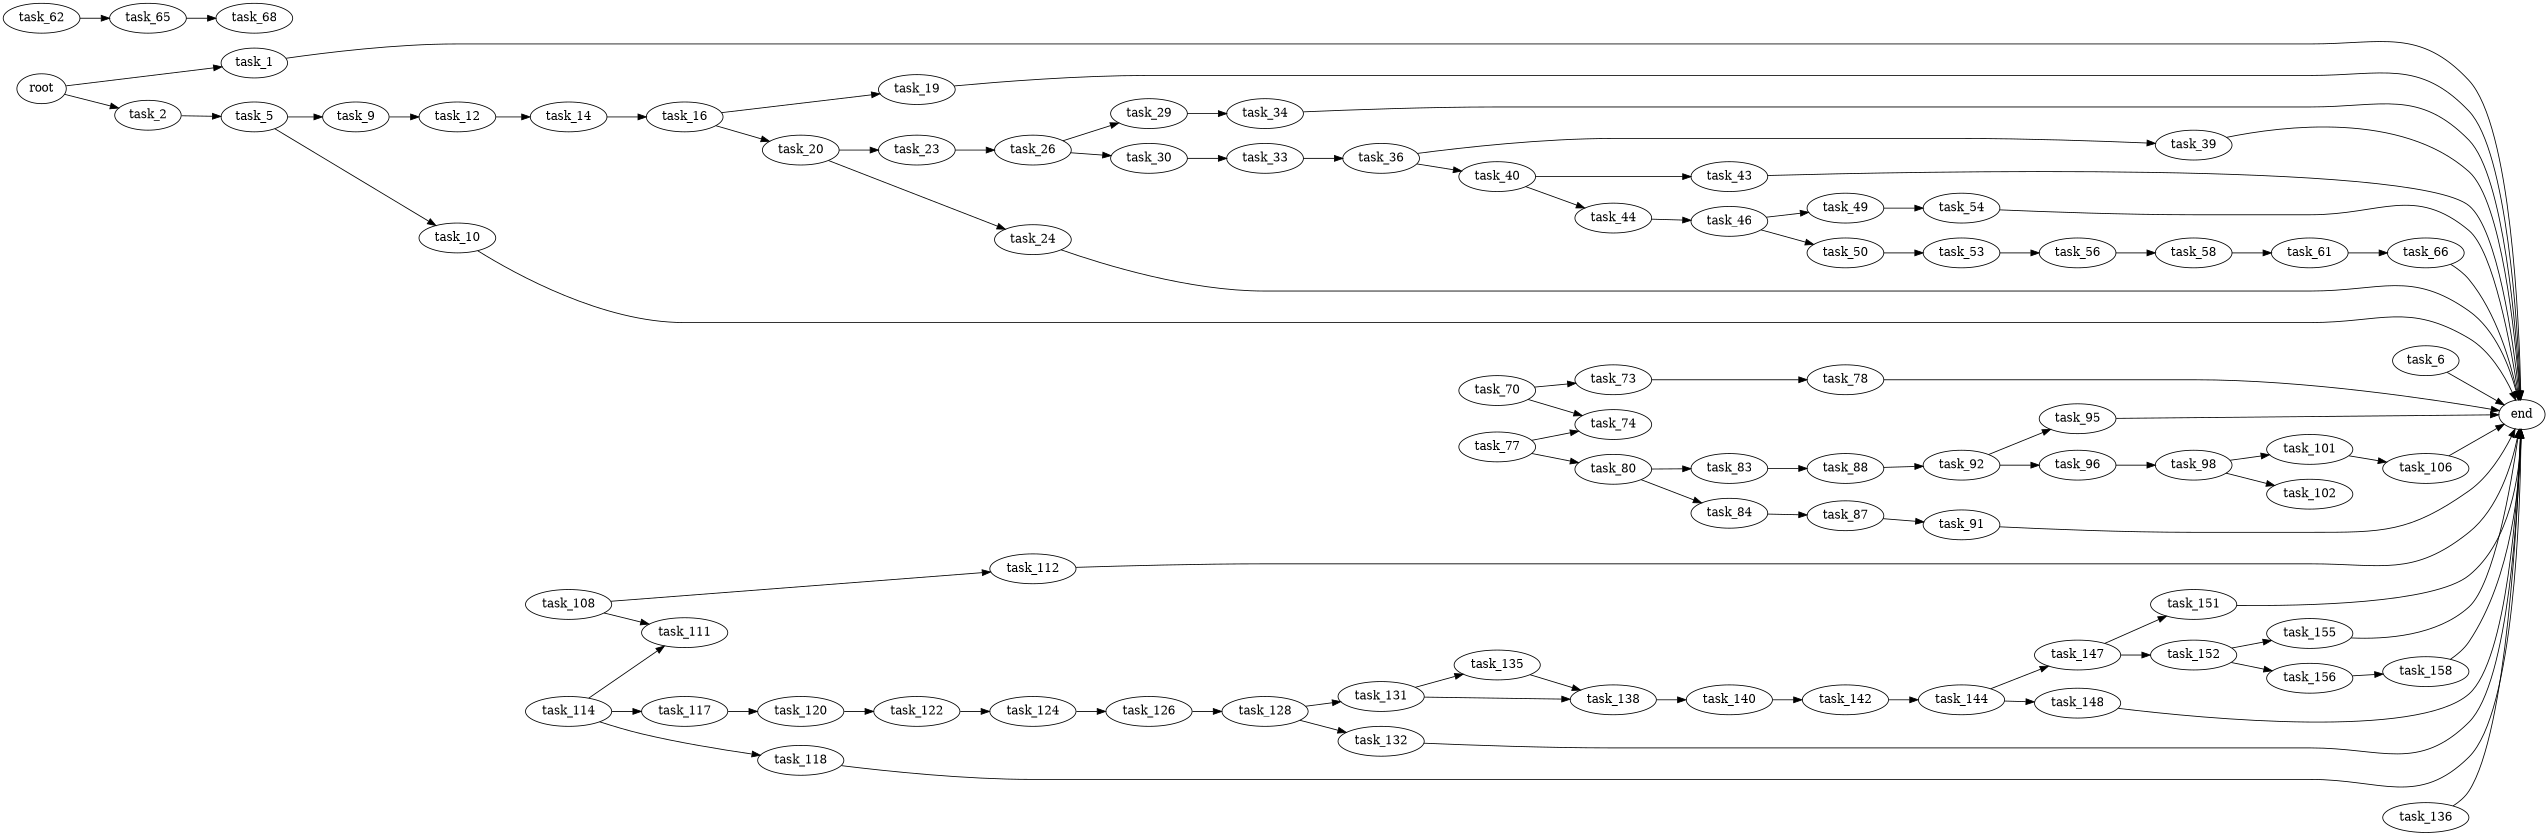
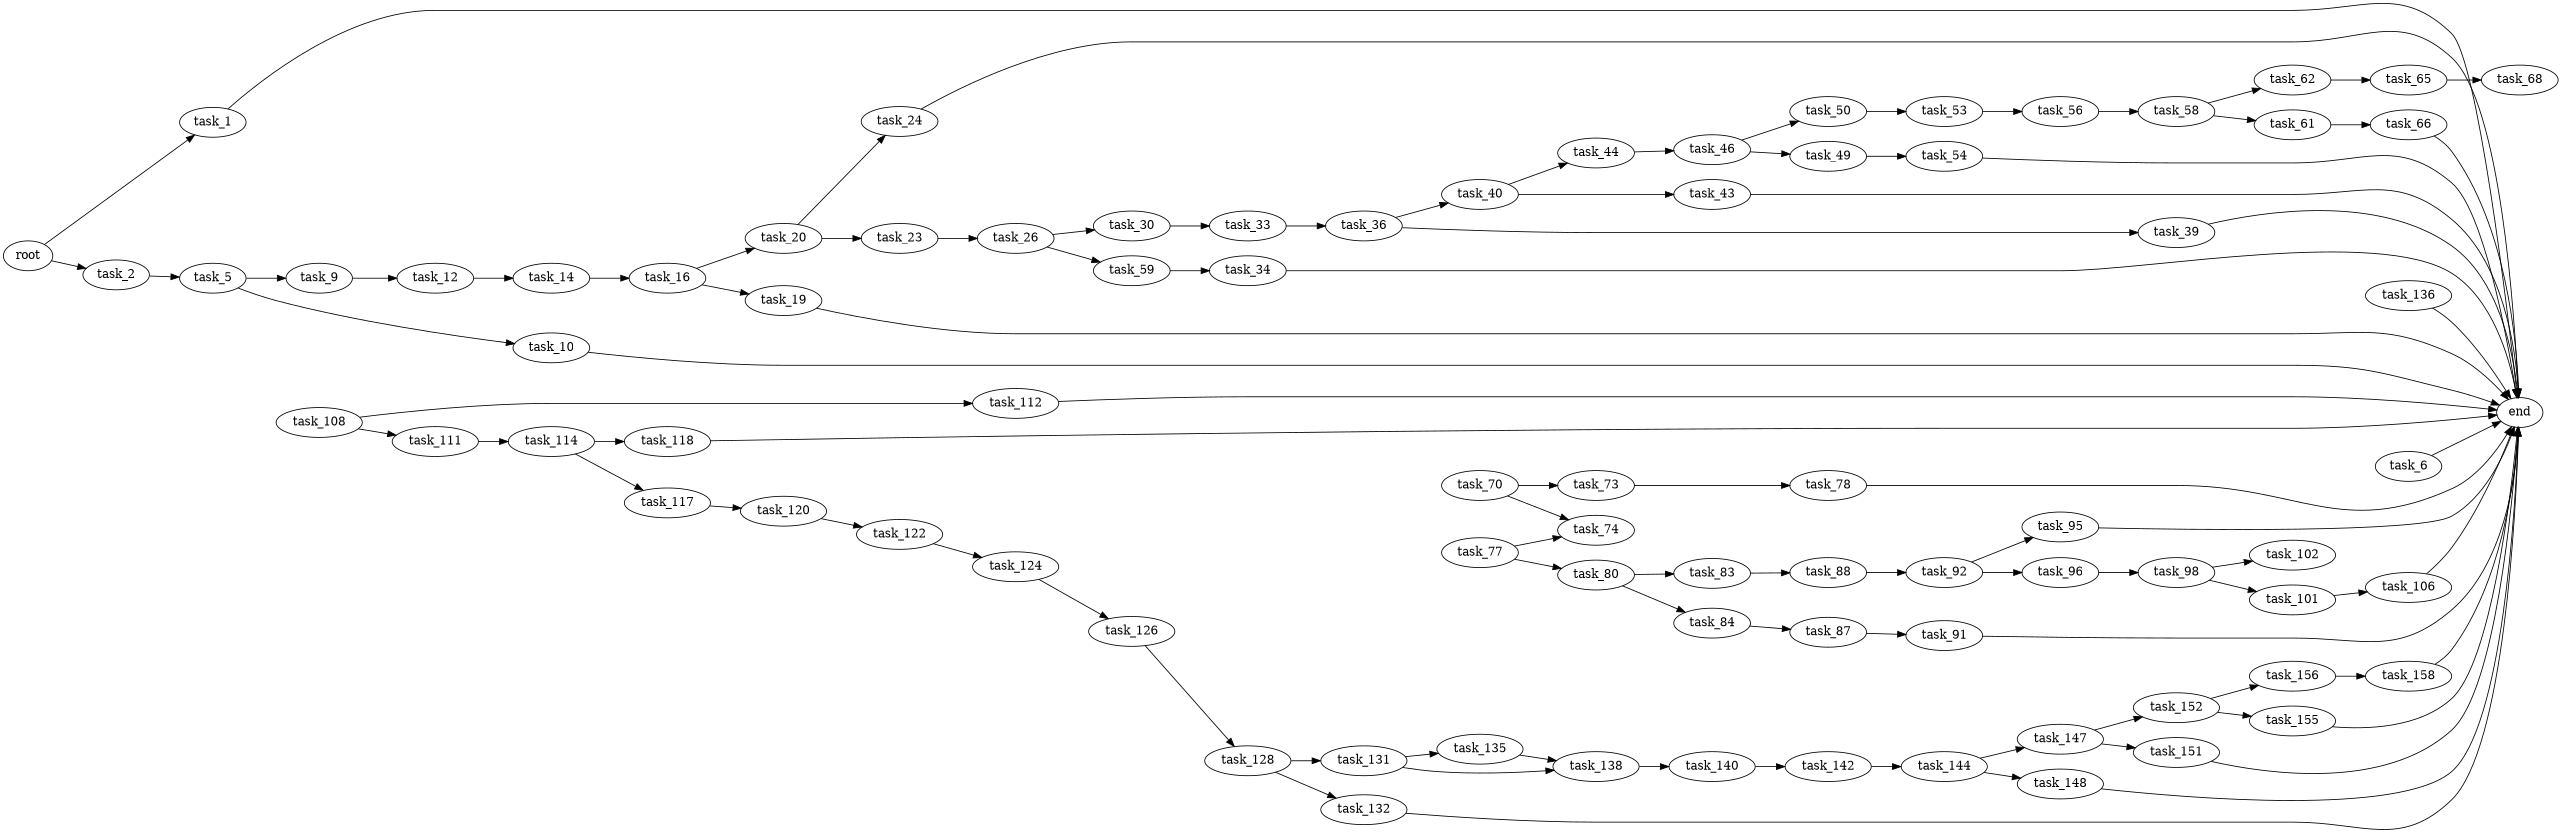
none -> (2230, 97)
(1149, 114) -> (1132, 271)
(623, 675) -> (489, 442)
